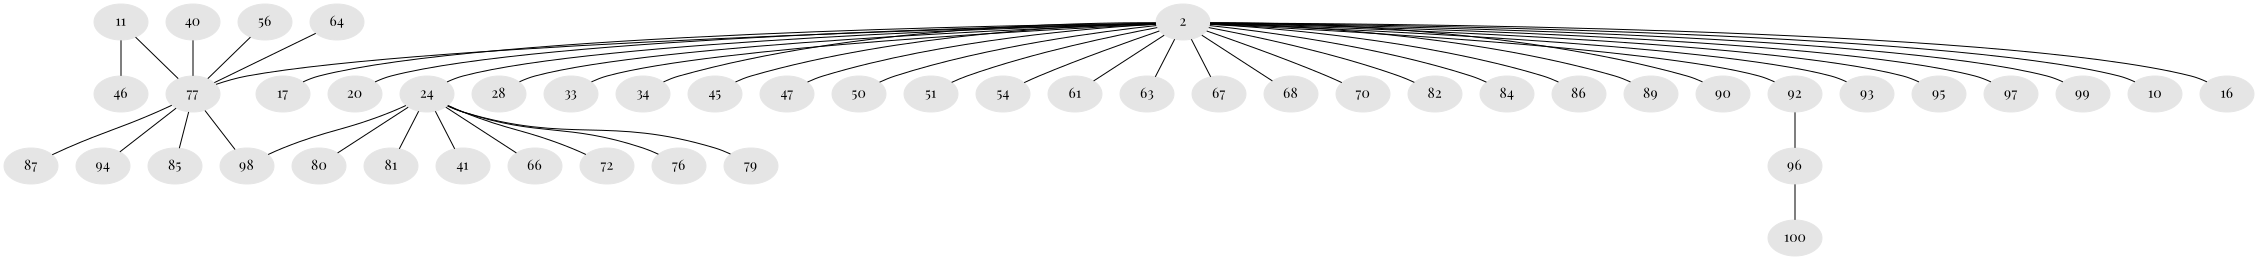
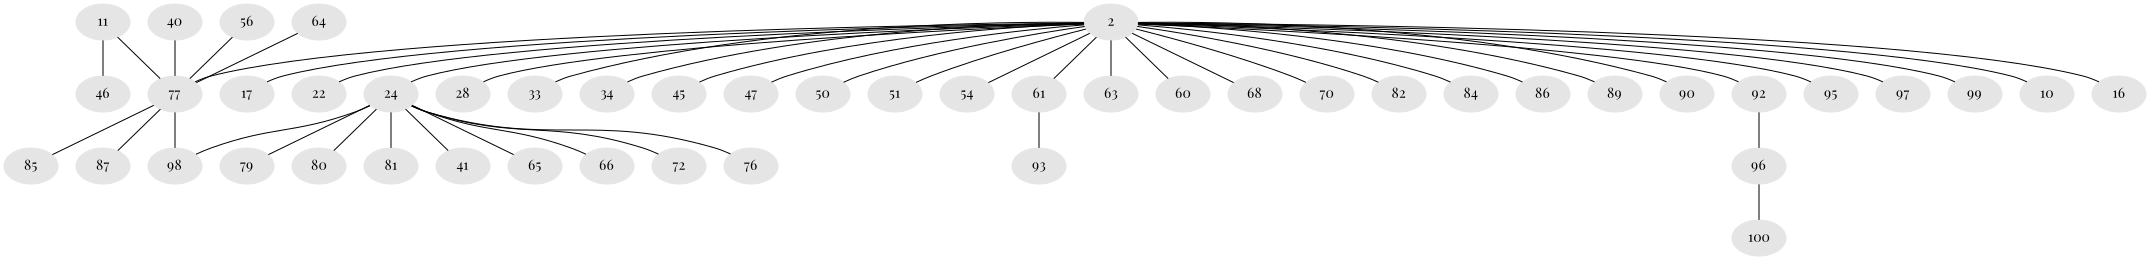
(1657, 51) -> (1039, 130)
(355, 94) -> (319, 94)
(1219, 94) -> (1183, 94)
(103, 166) -> none
none -> (535, 166)
